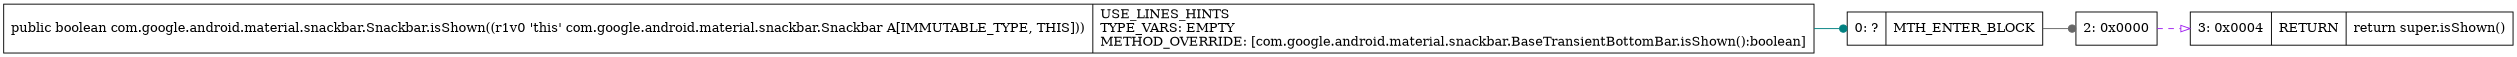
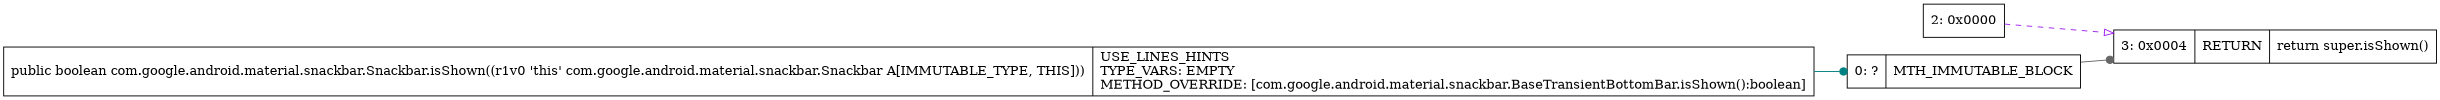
(1964, 28) -> (1983, 71)
(2056, 29) -> (2093, 61)
